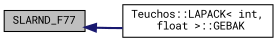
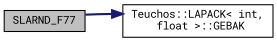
(109, 28) -> (99, 14)
